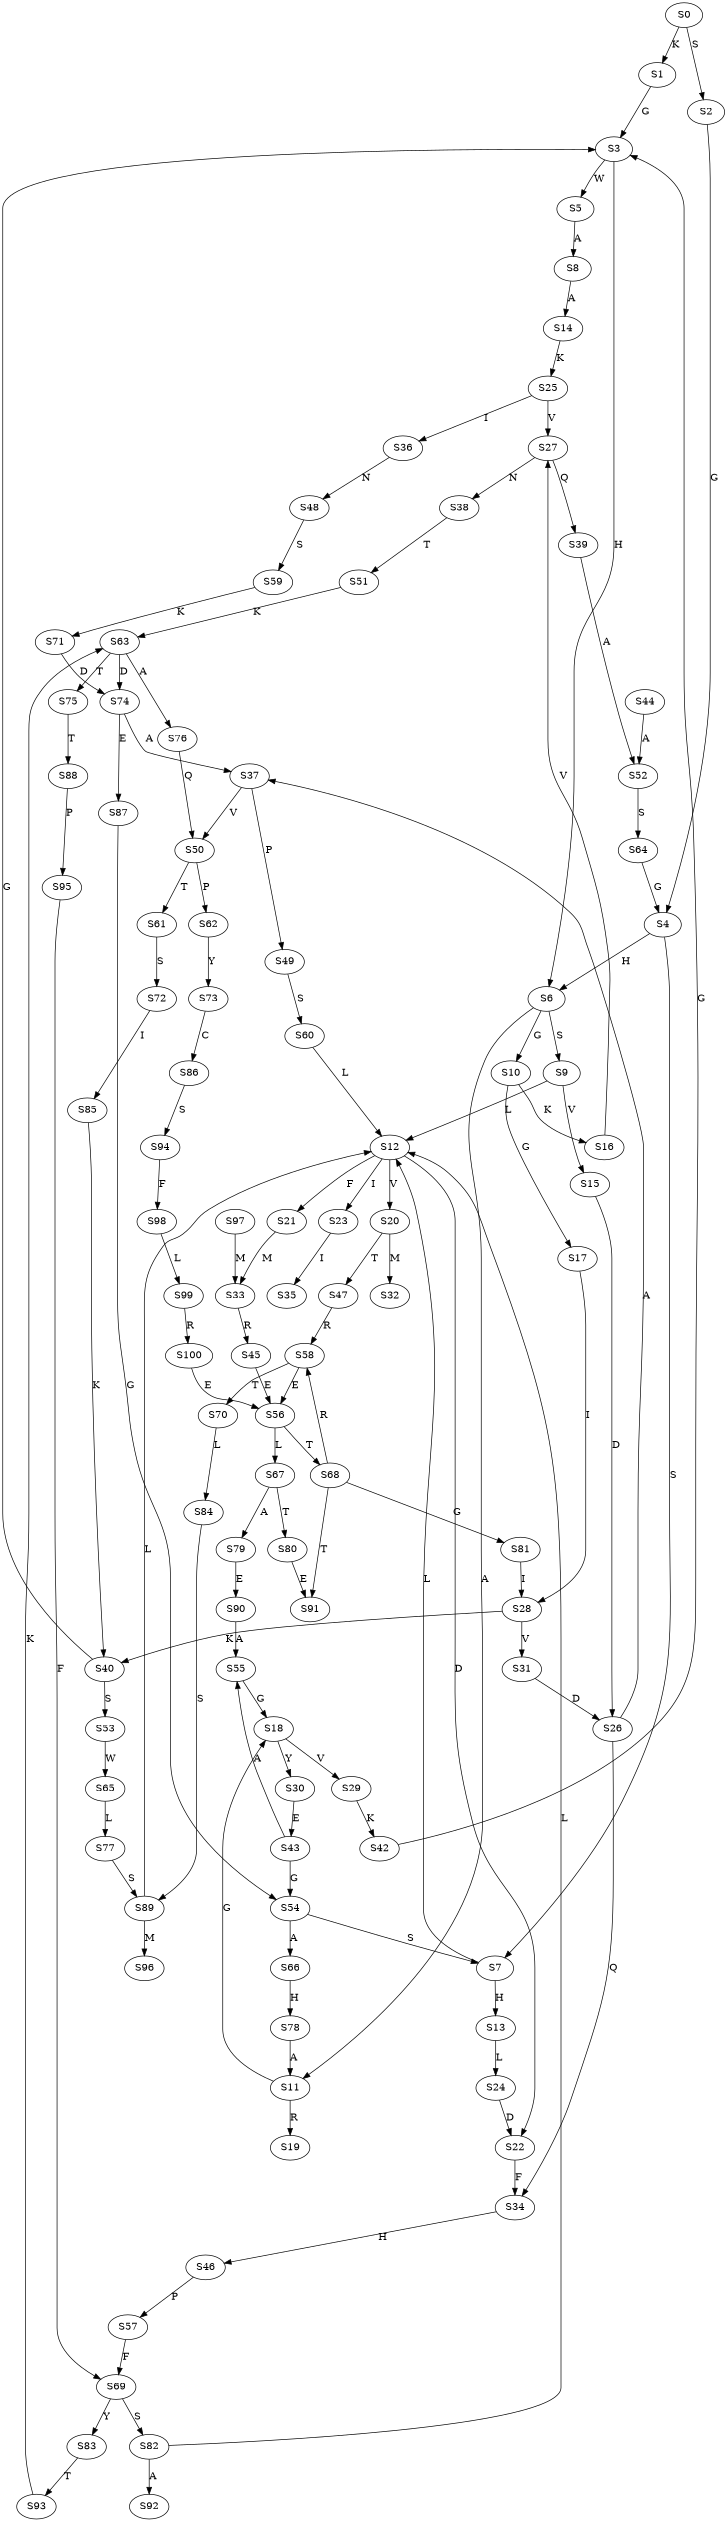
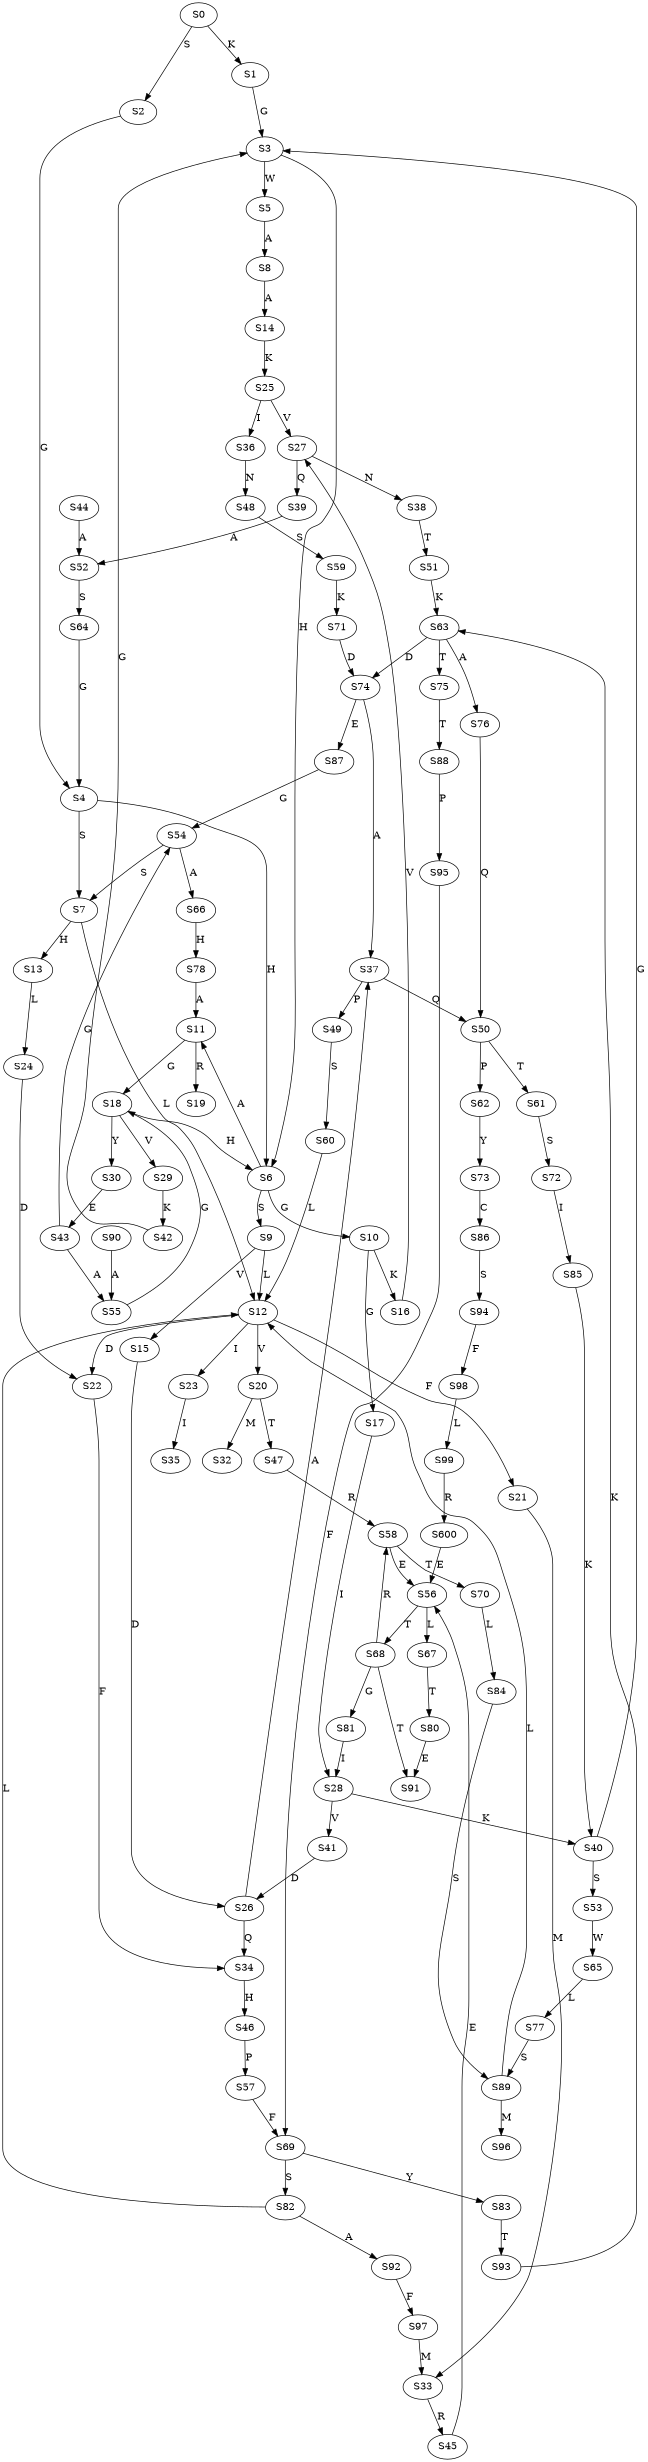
(233, 813) -> (436, 1000)
none -> (192, 1128)
(189, 1356) -> (444, 1535)
(236, 1550) -> none
(522, 1669) -> (327, 1849)
none -> (403, 2294)
